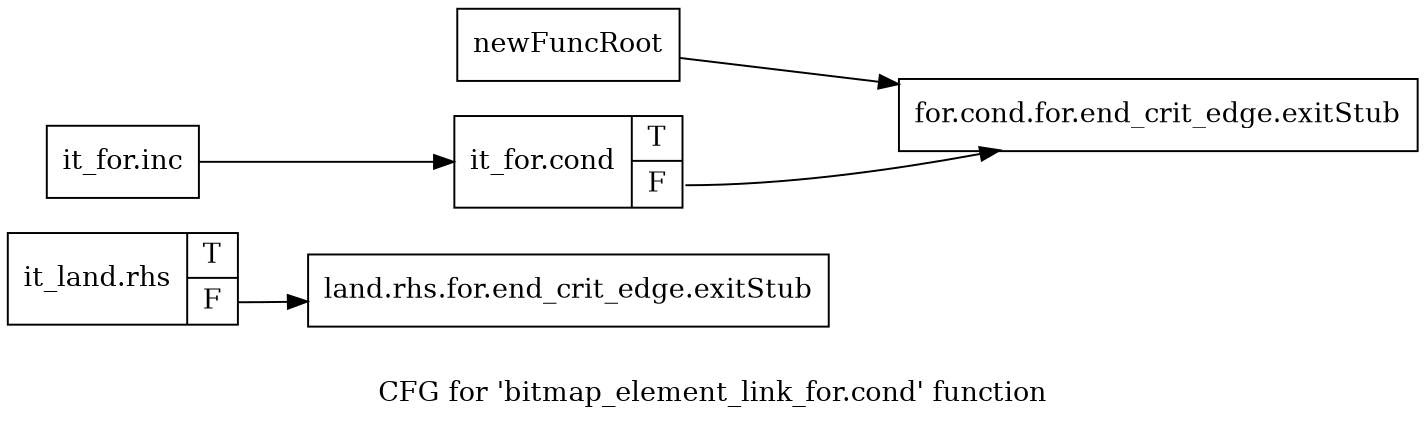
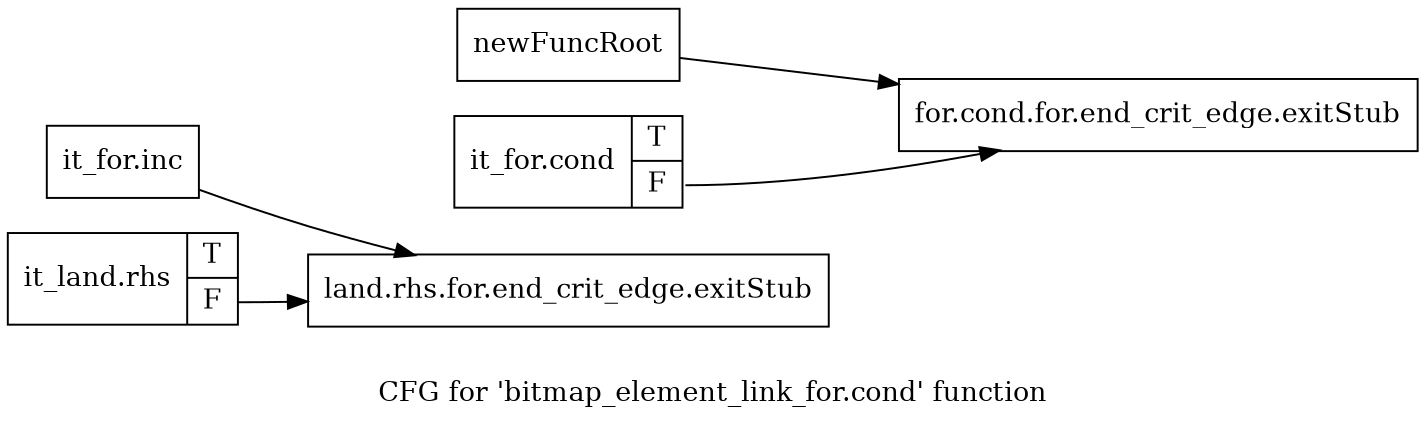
(317, 162) -> (297, 223)
